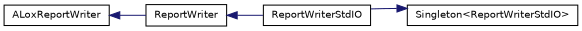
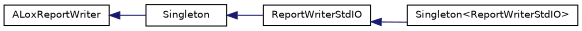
(384, 9) -> (394, 22)
(186, 15) -> (186, 15)
